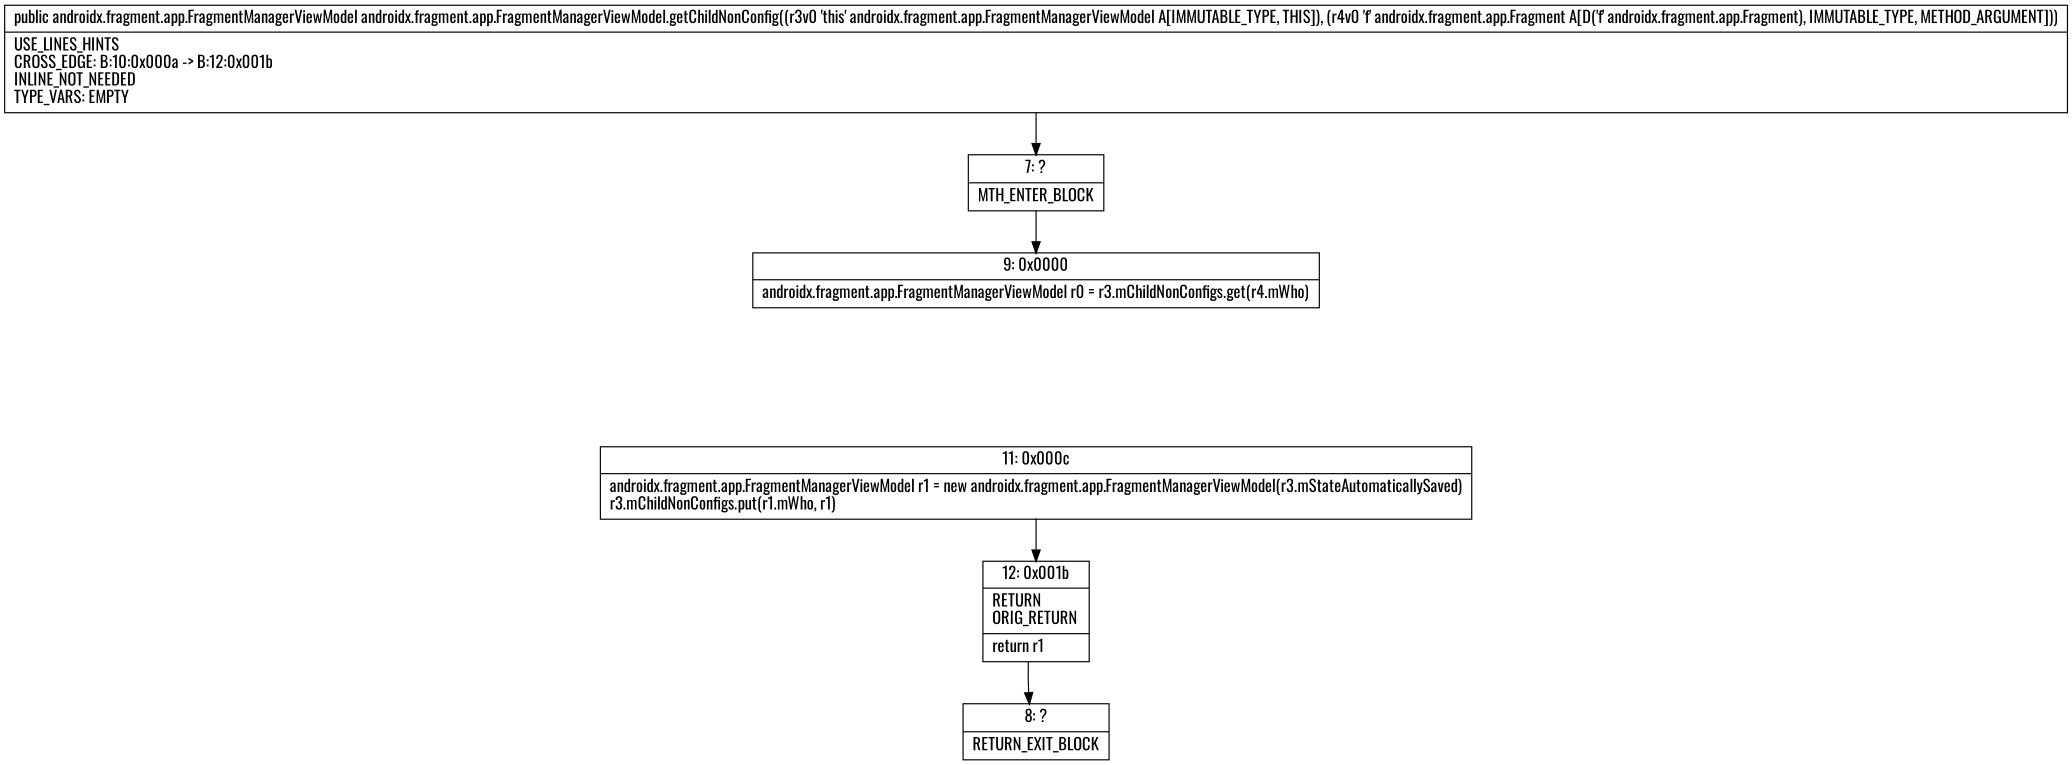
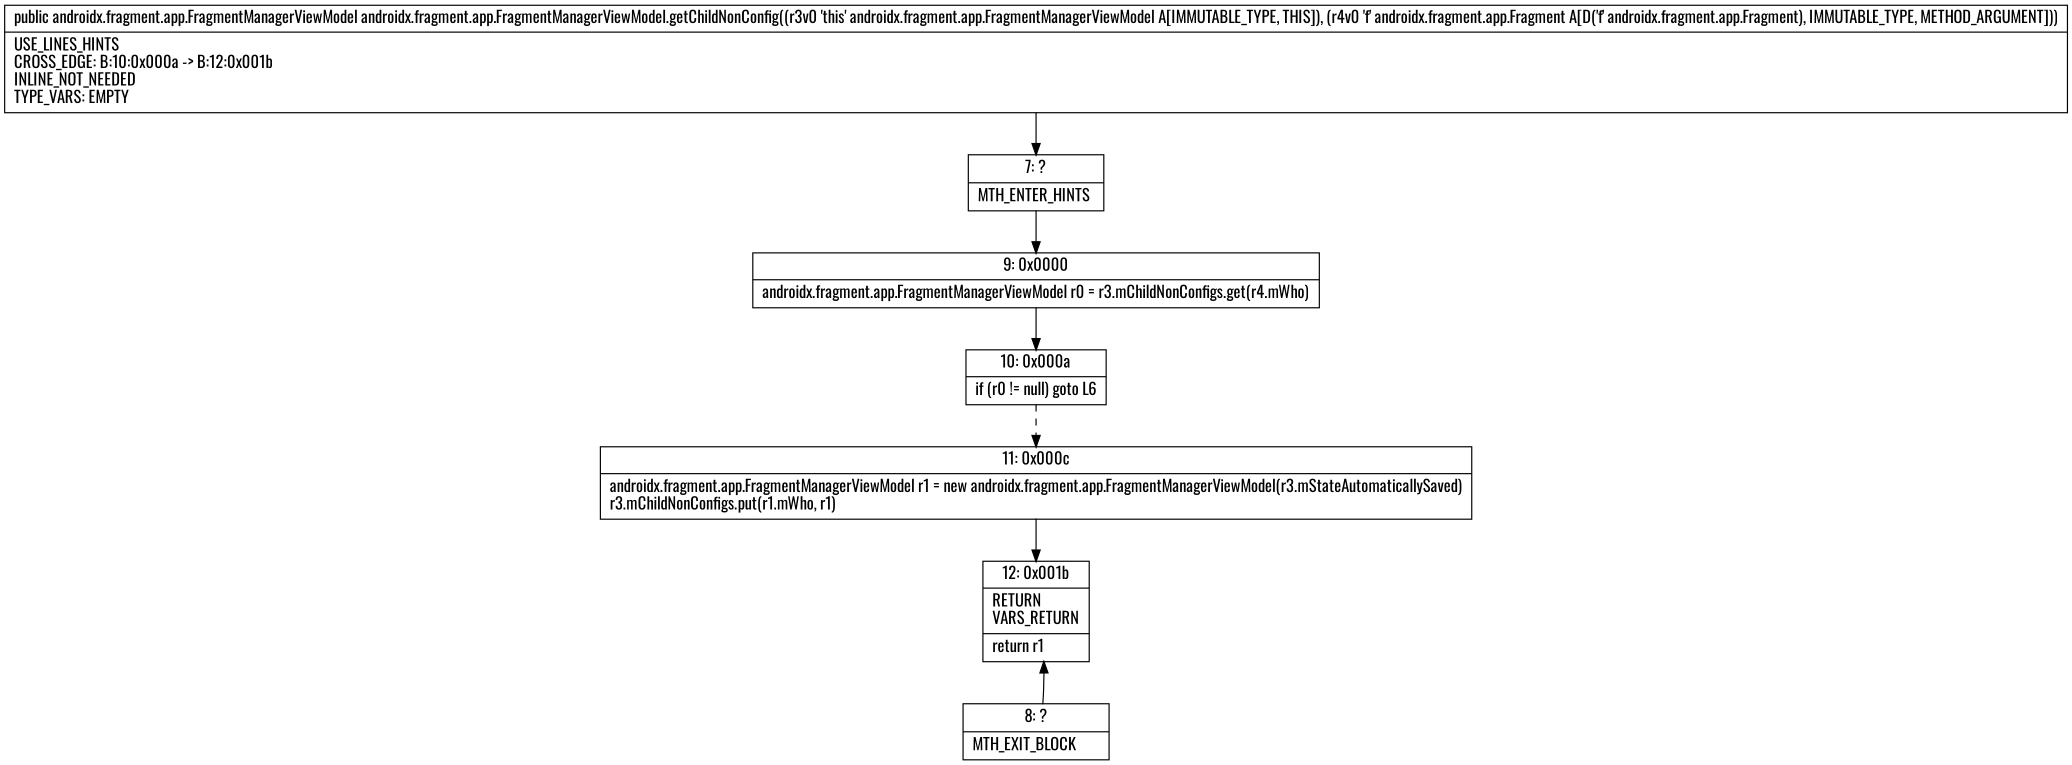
(1036, 196) -> (1034, 196)
none -> (1036, 377)
(1035, 619) -> (1036, 619)
(1028, 677) -> (1044, 689)
(1036, 745) -> (1024, 745)
